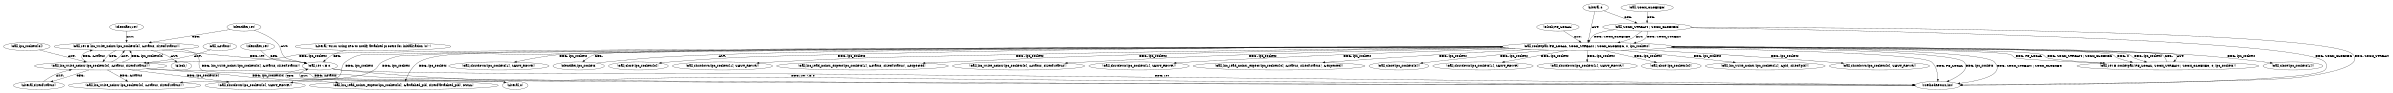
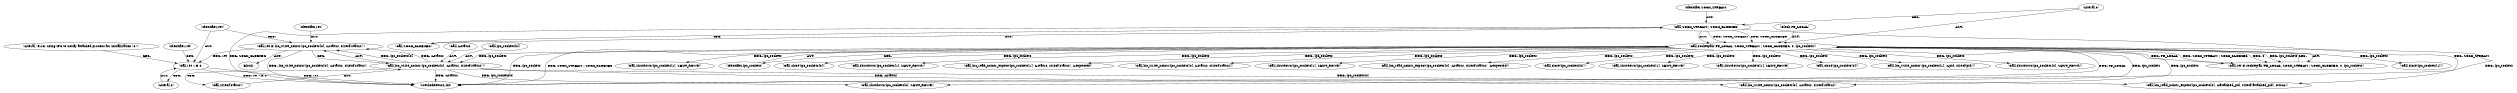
none -> (1706, 8)
(1652, 17) -> (1009, 37)
none -> (1048, 32)
(39, 85) -> (228, 85)
